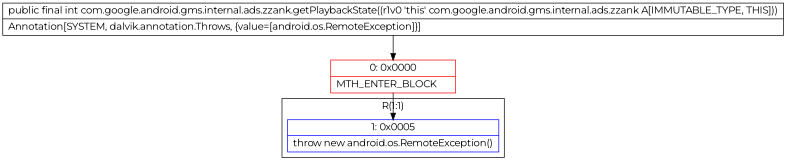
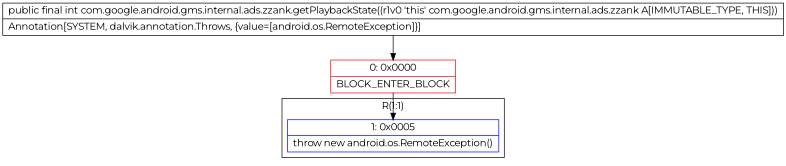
(387, 84) -> (393, 84)
